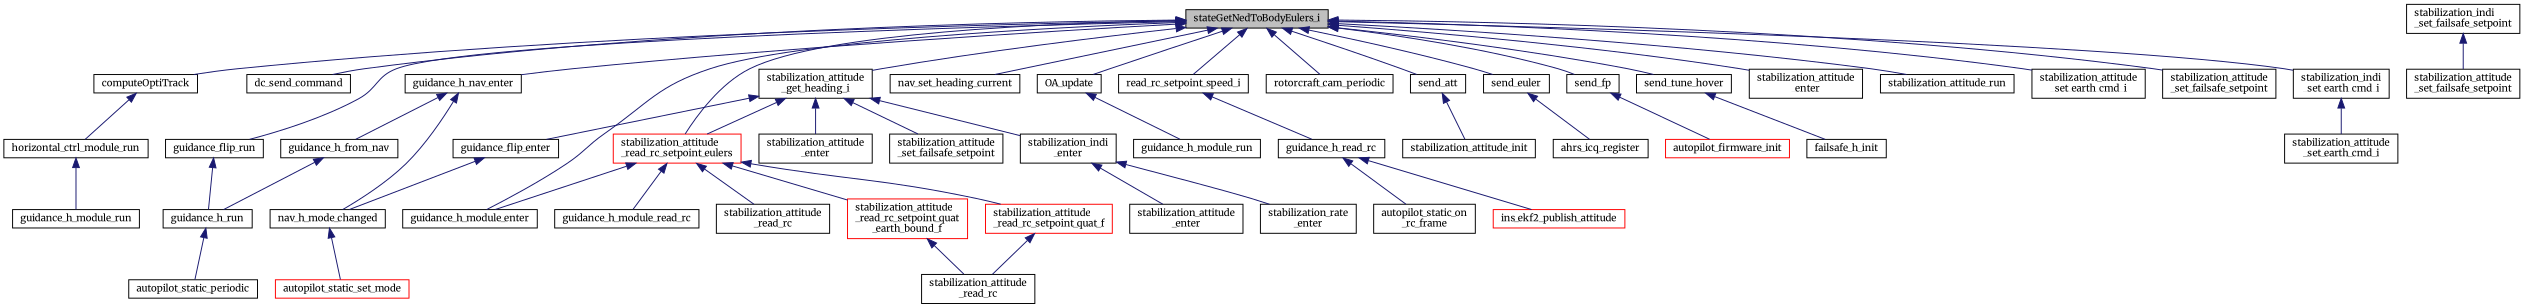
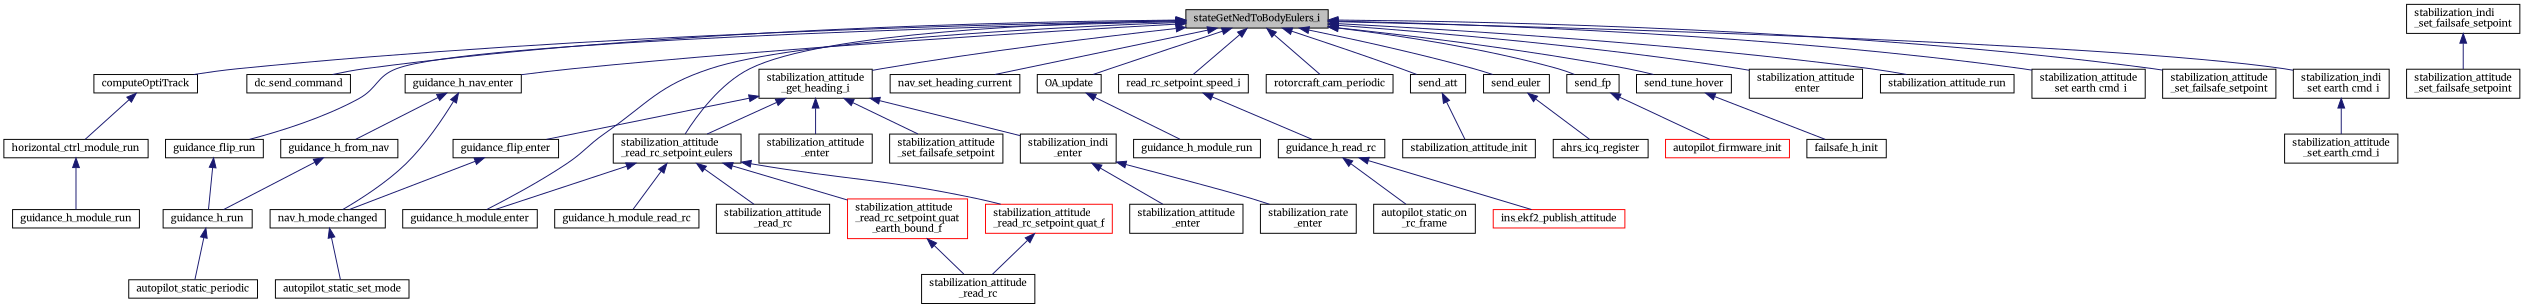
(677, 149) -> (677, 149)
(342, 289) -> (342, 289)
